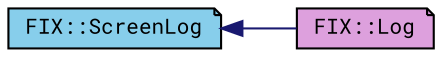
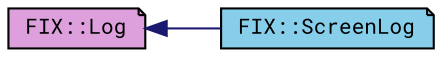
(270, 28) -> (194, 28)
